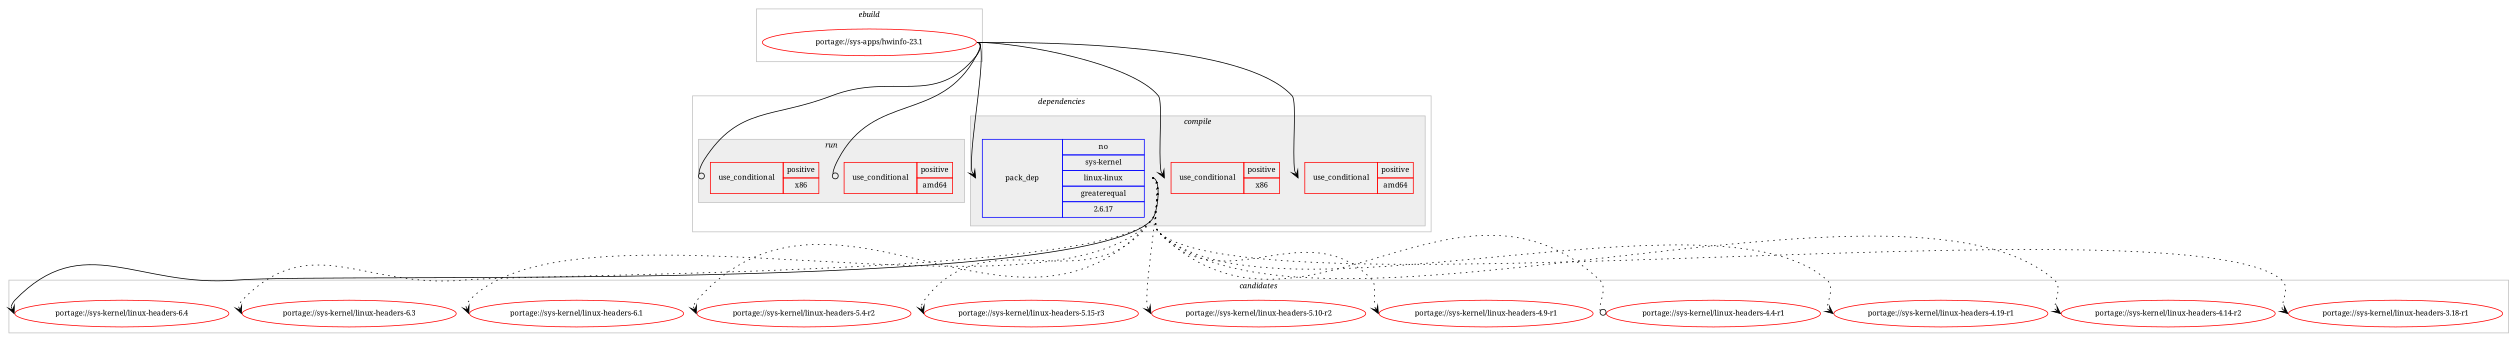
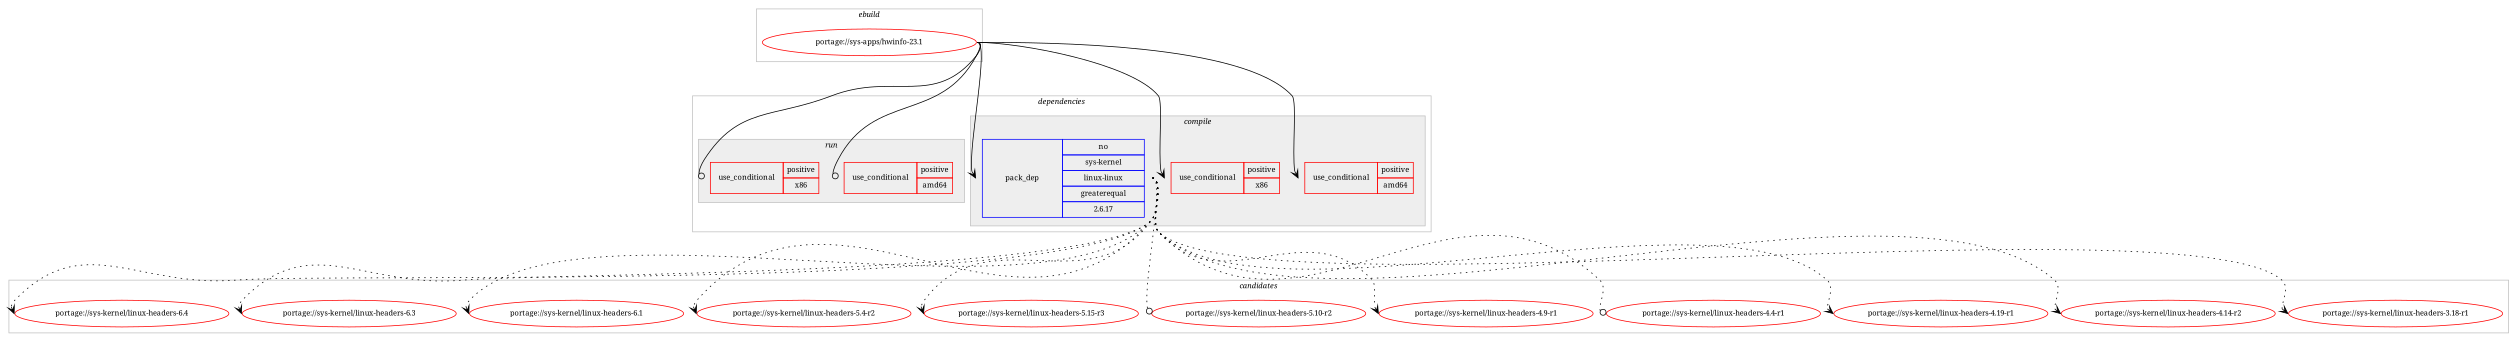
(1152, 242) -> (1152, 243)
(600, 276) -> (600, 276)
